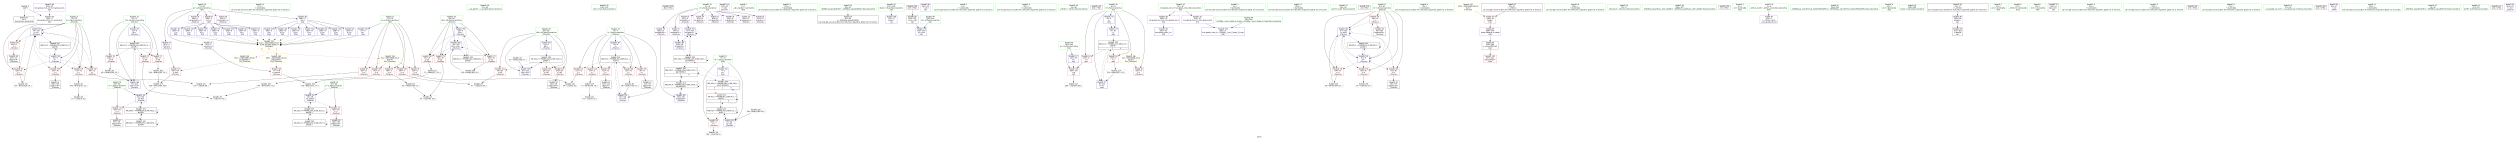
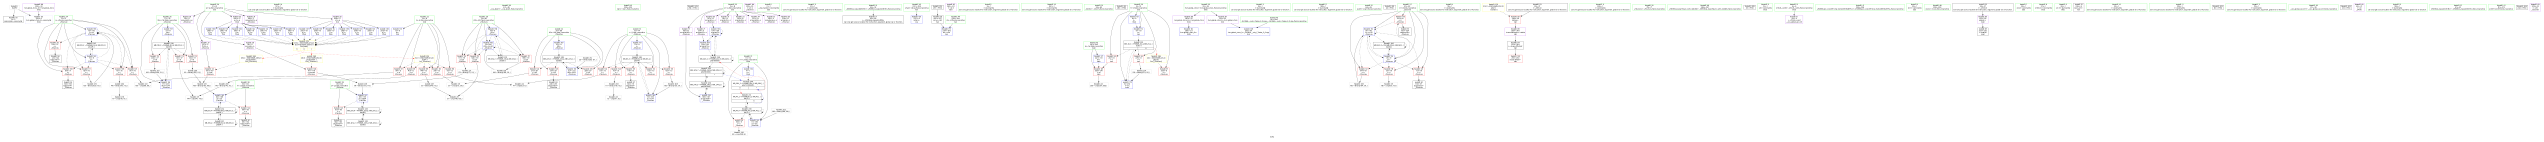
(606, 85) -> none
